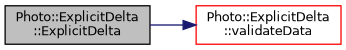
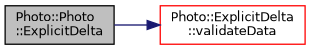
(78, 25) -> (60, 25)
